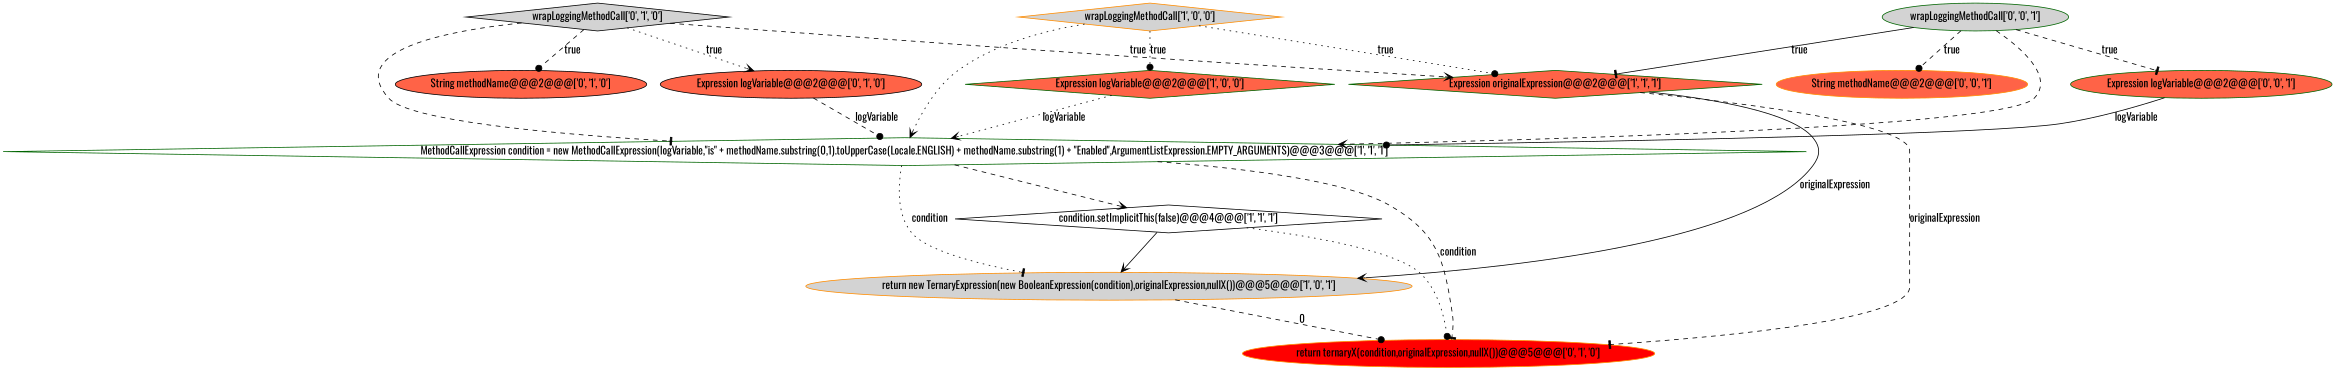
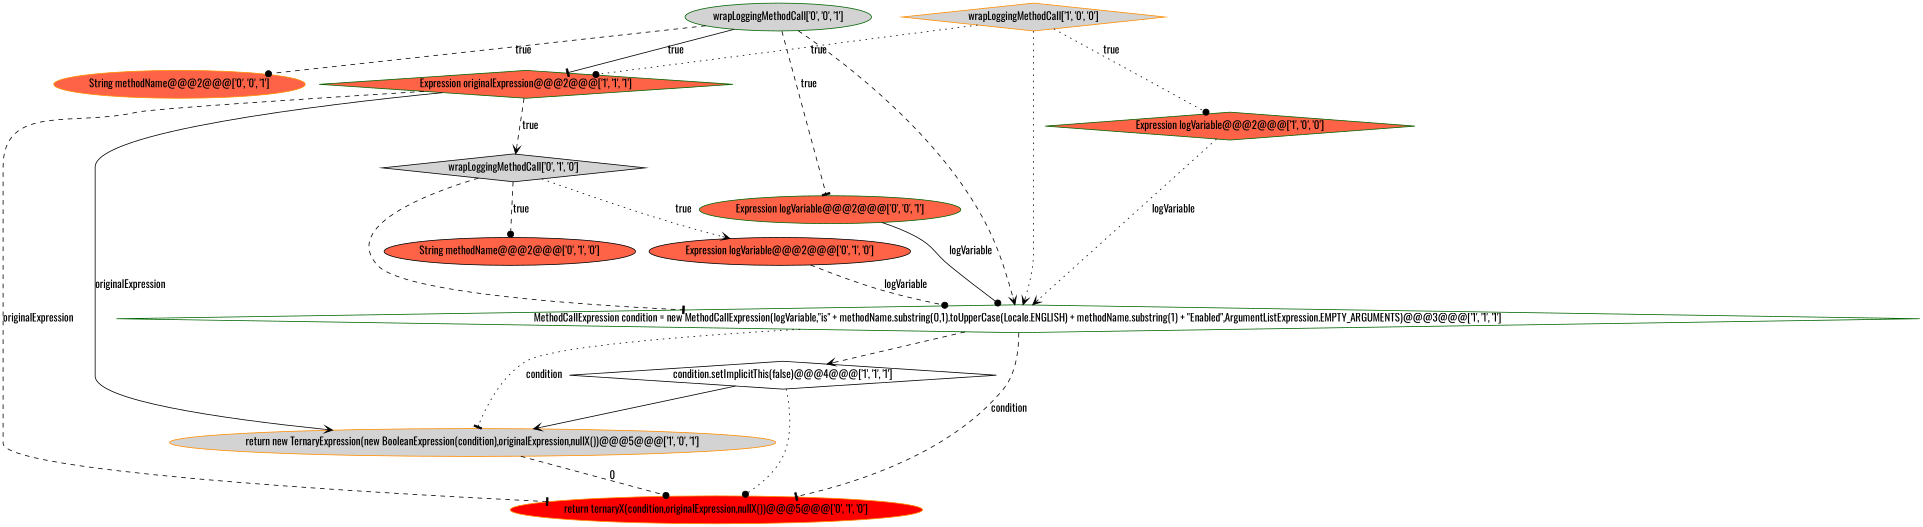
(1057, 51) -> (520, 122)
